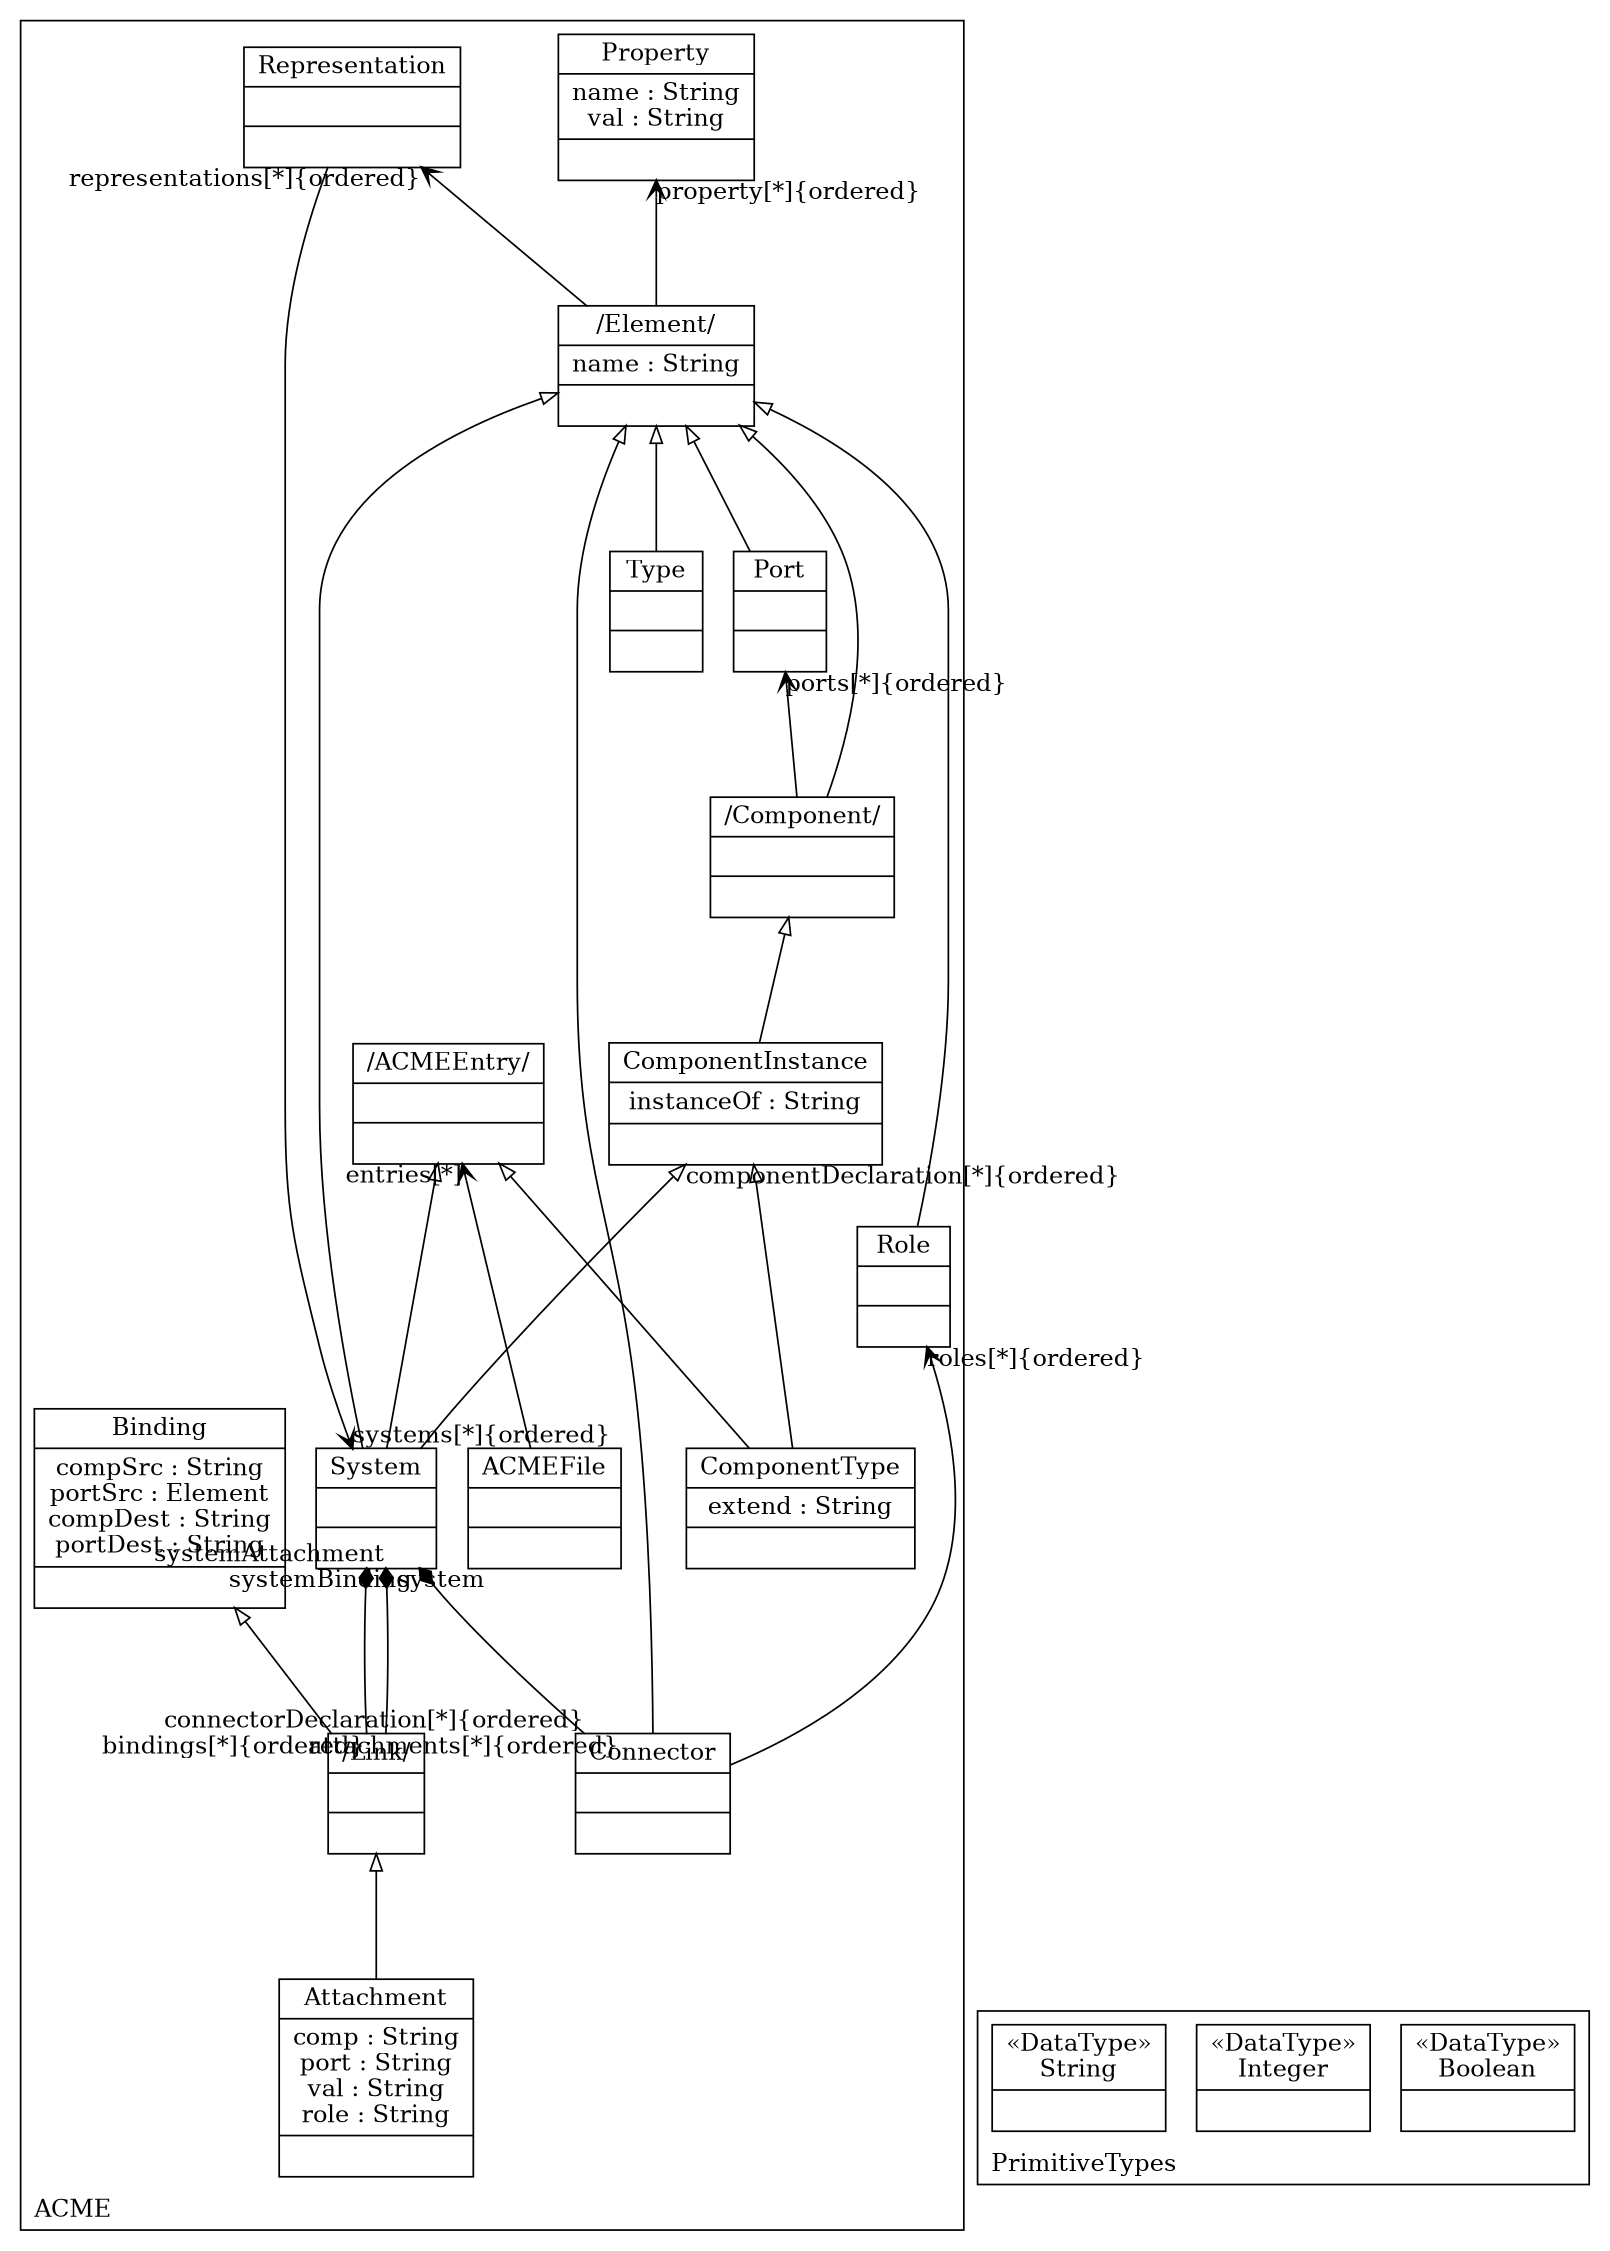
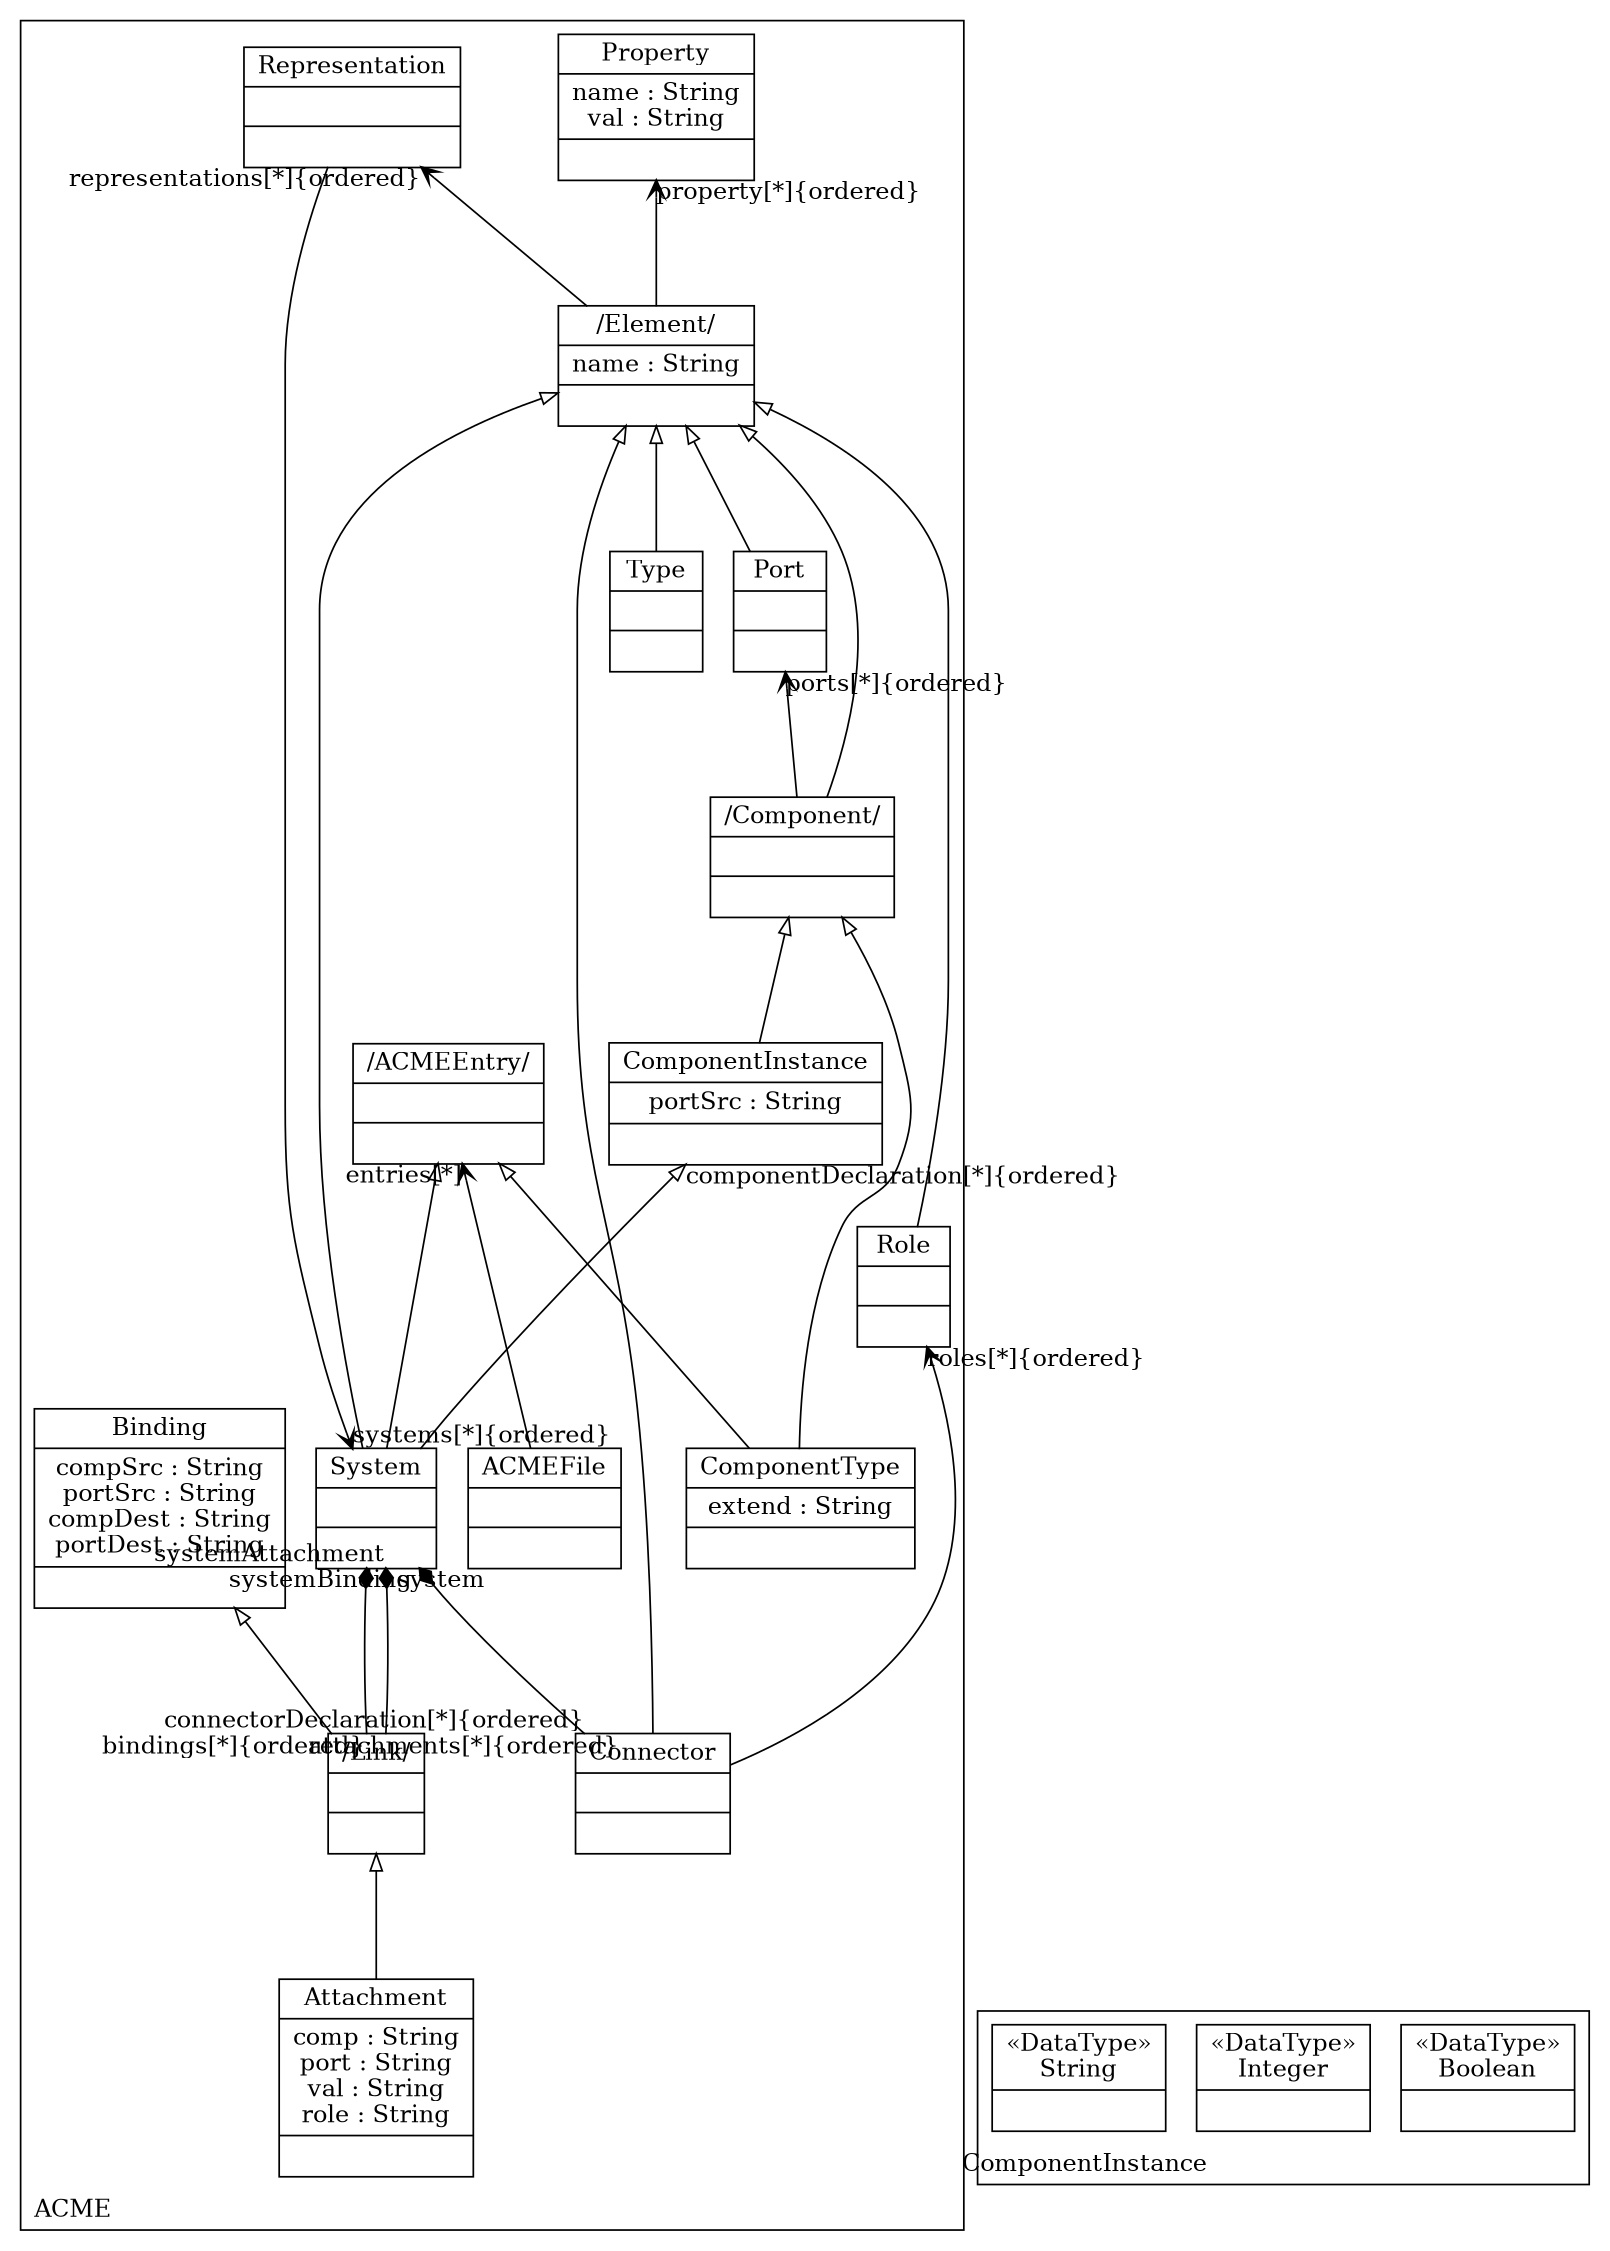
(746, 1102) -> (746, 1102)
(774, 1315) -> (878, 1191)
(160, 1494) -> (160, 1494)
(1085, 2165) -> (1085, 2165)
